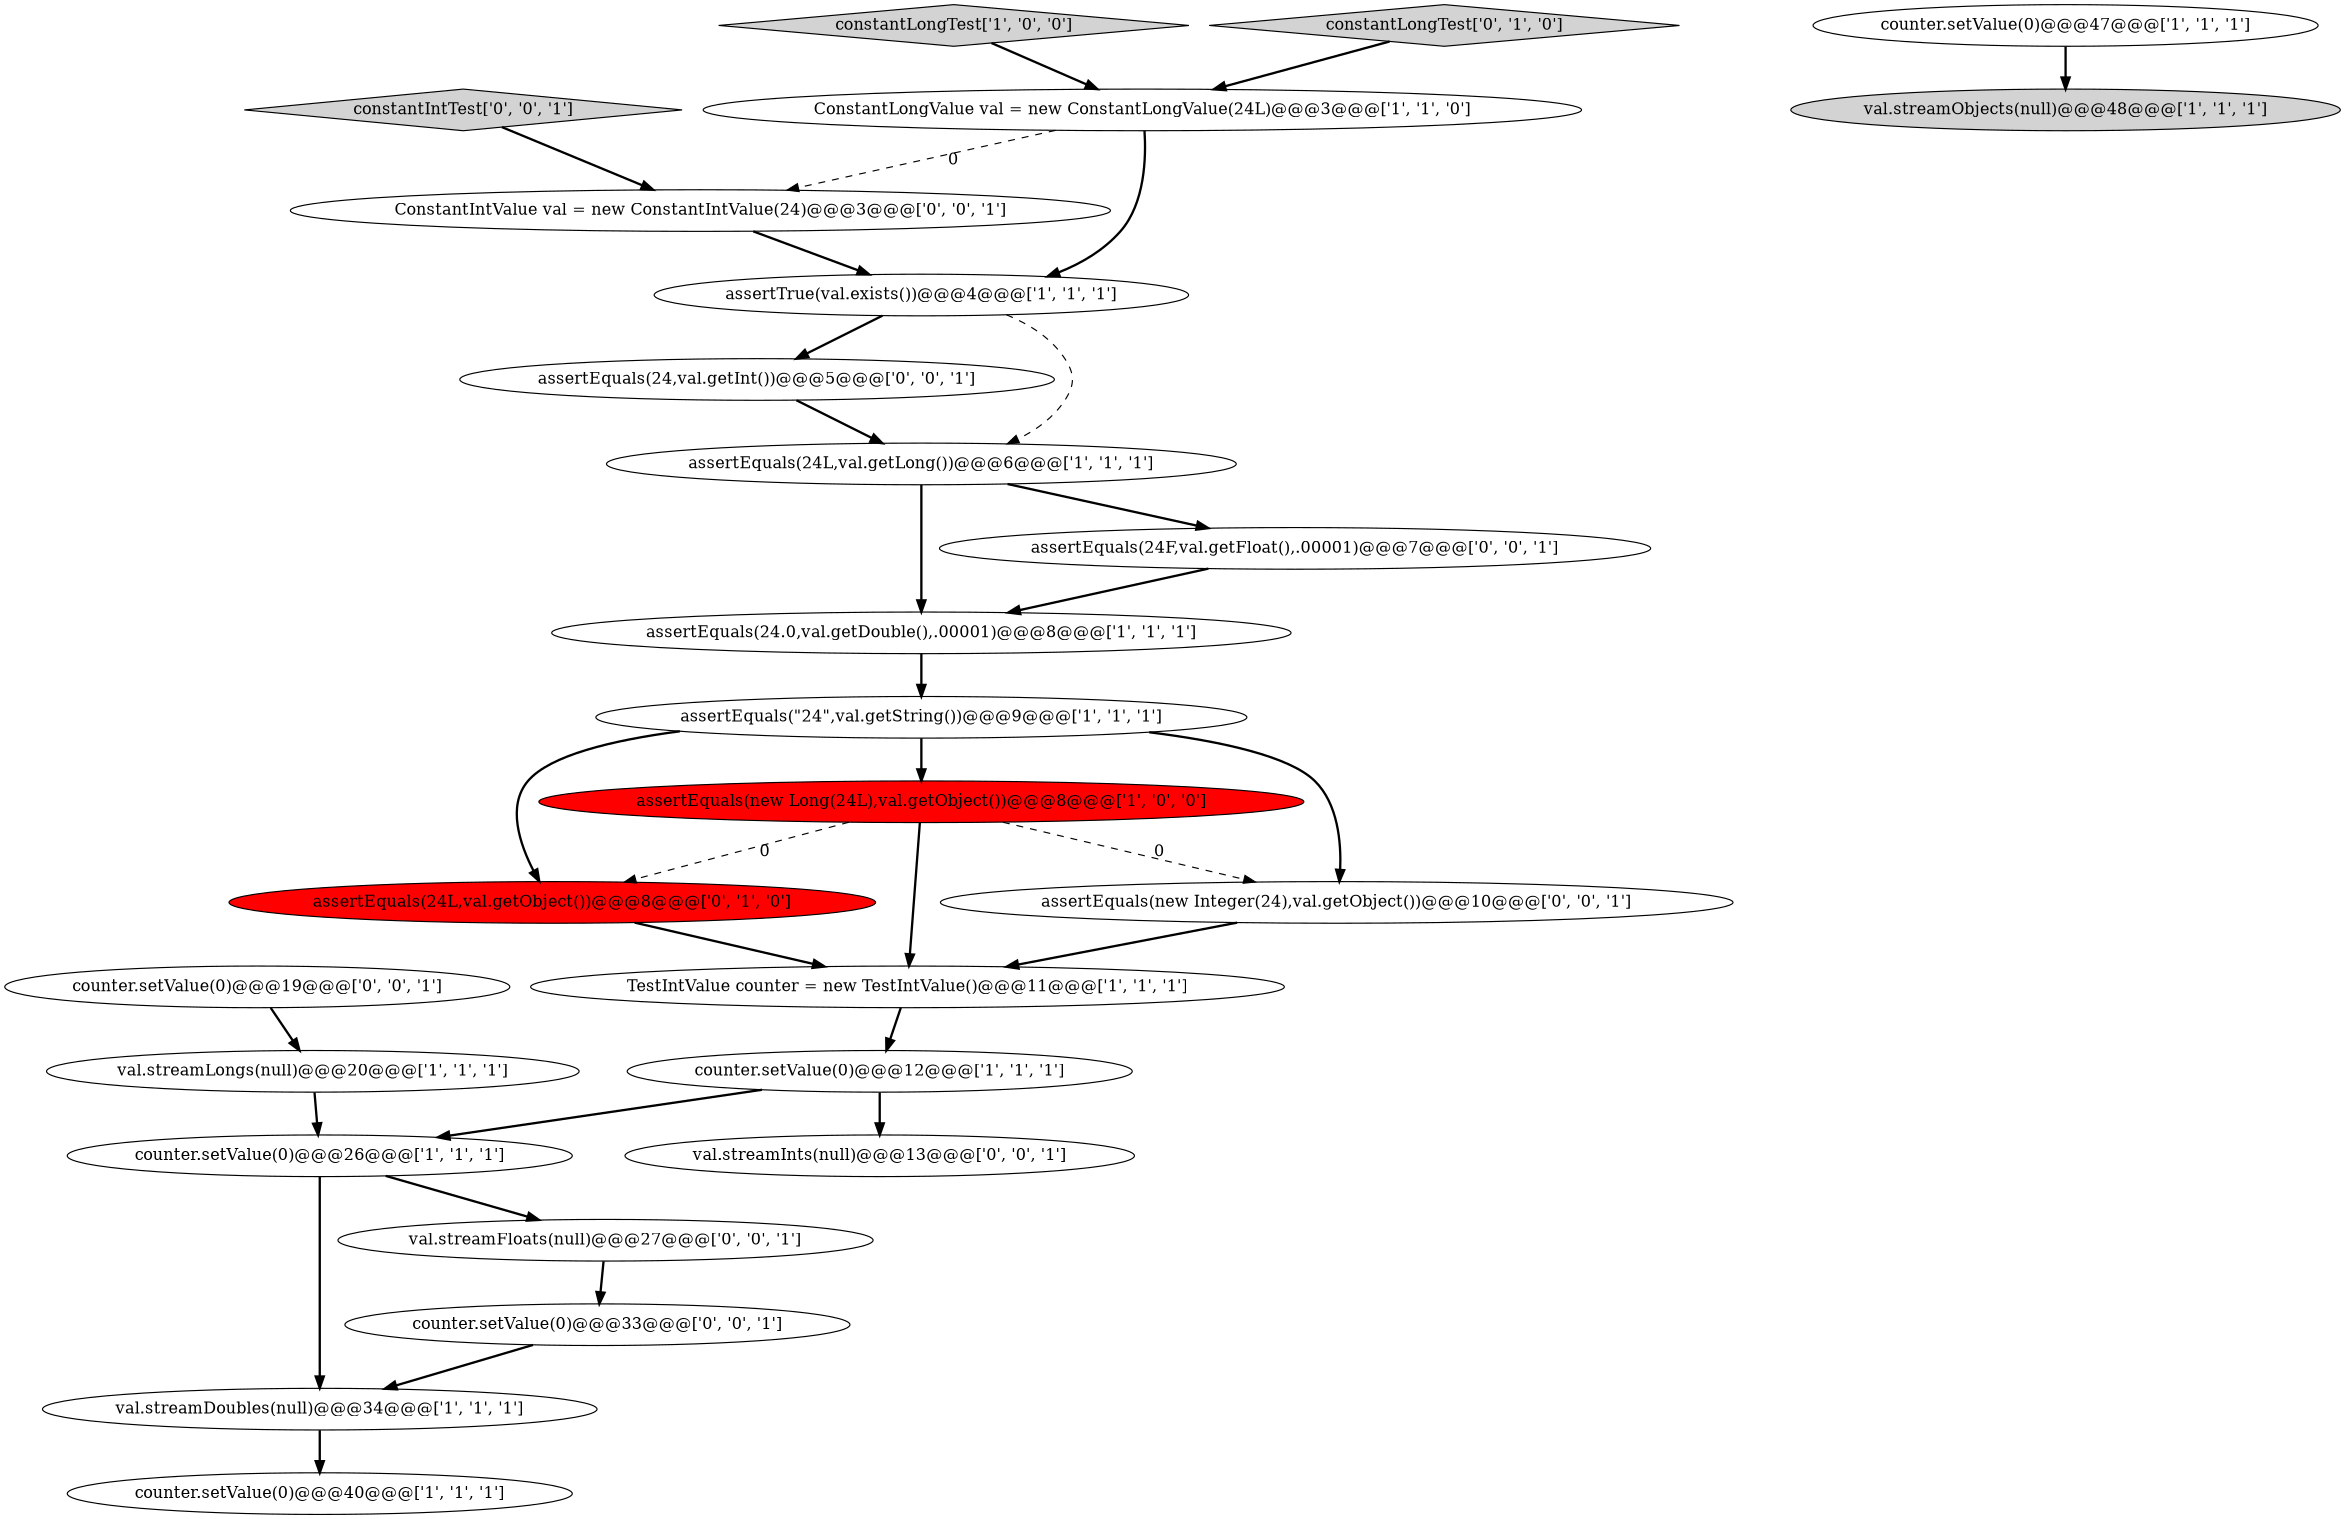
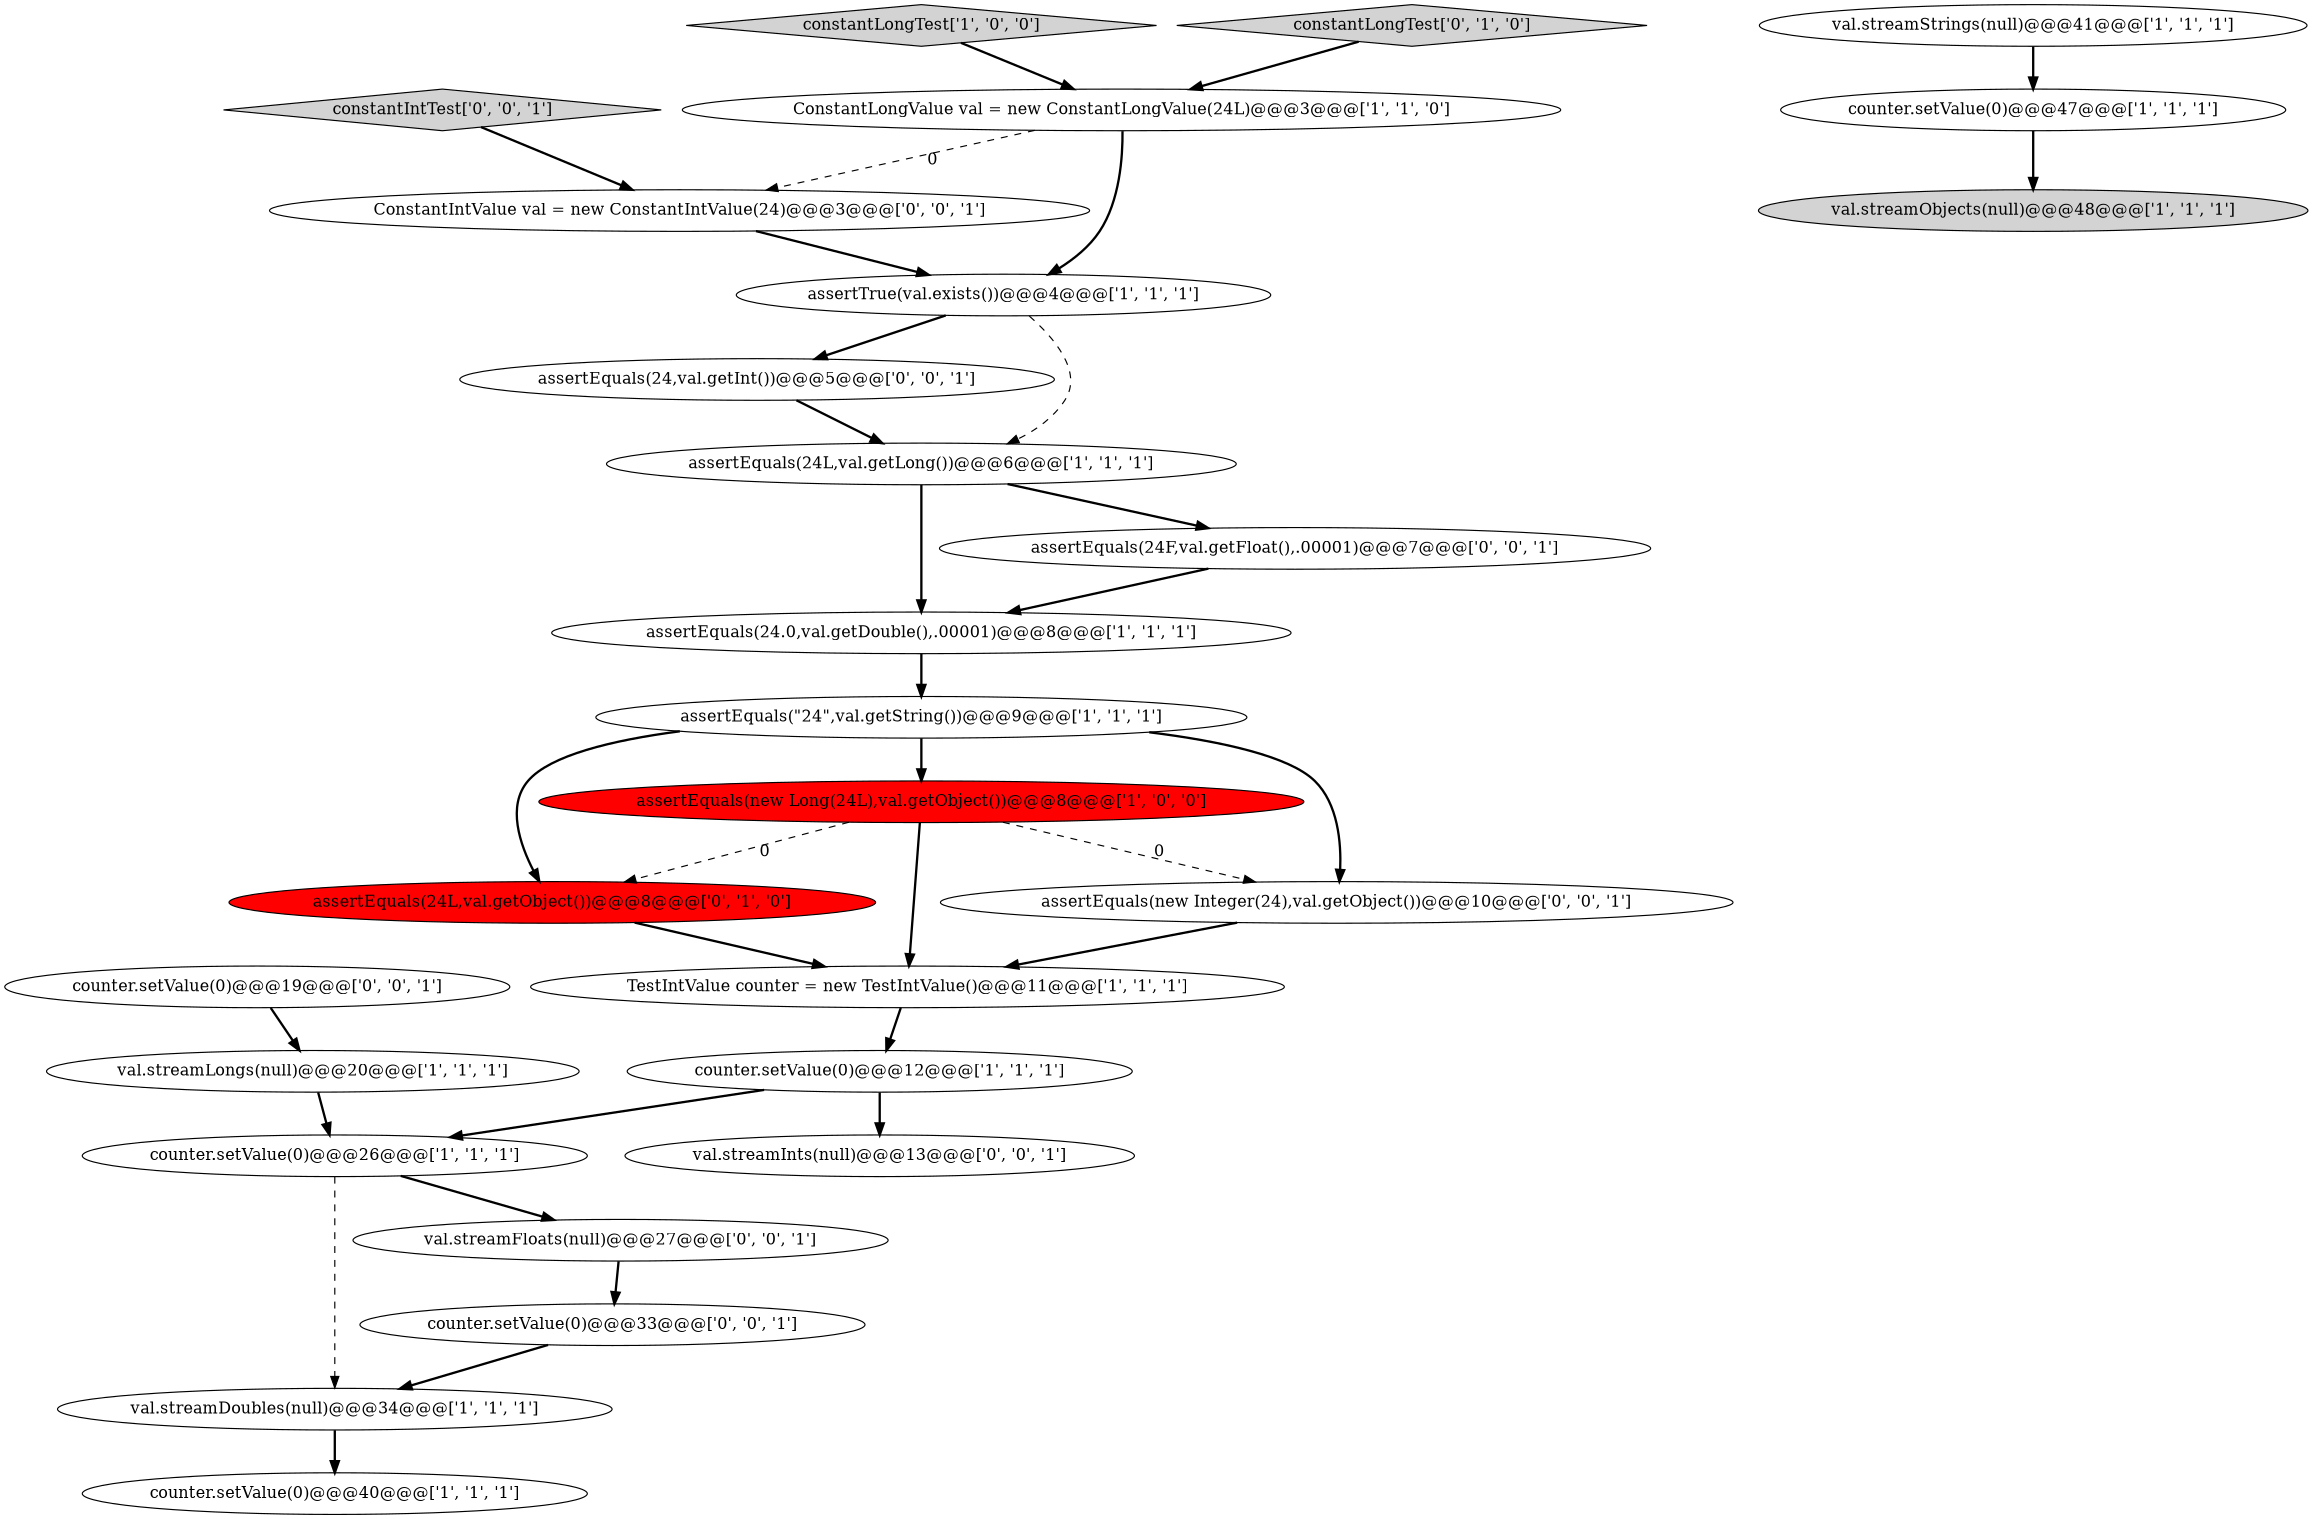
none -> (2033, 25)
(320, 1277) -> (335, 1277)
